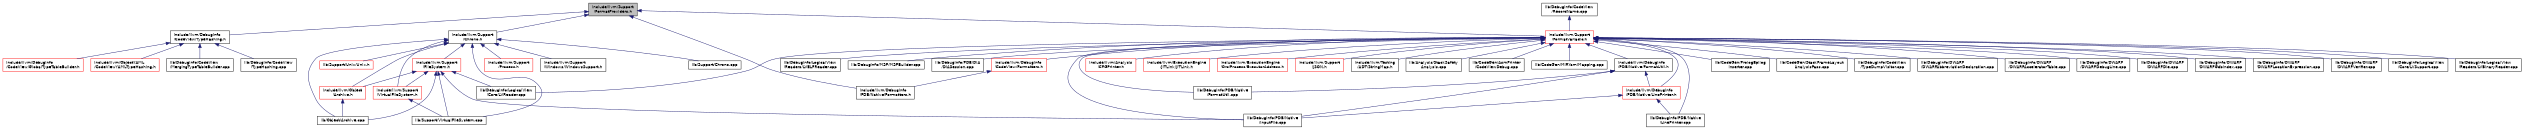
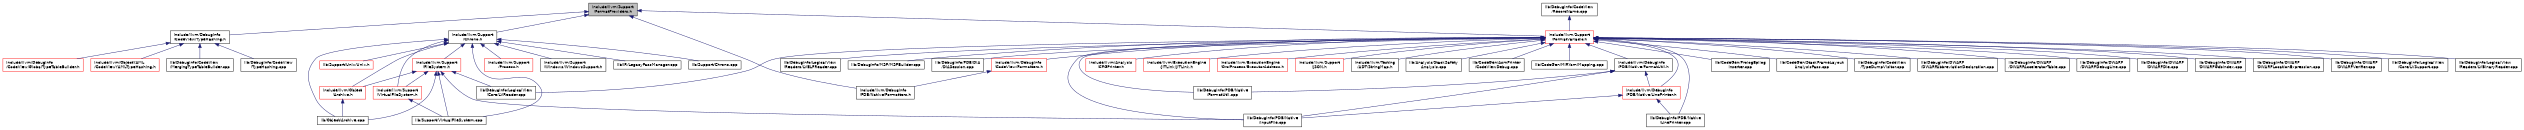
none -> (647, 65)
